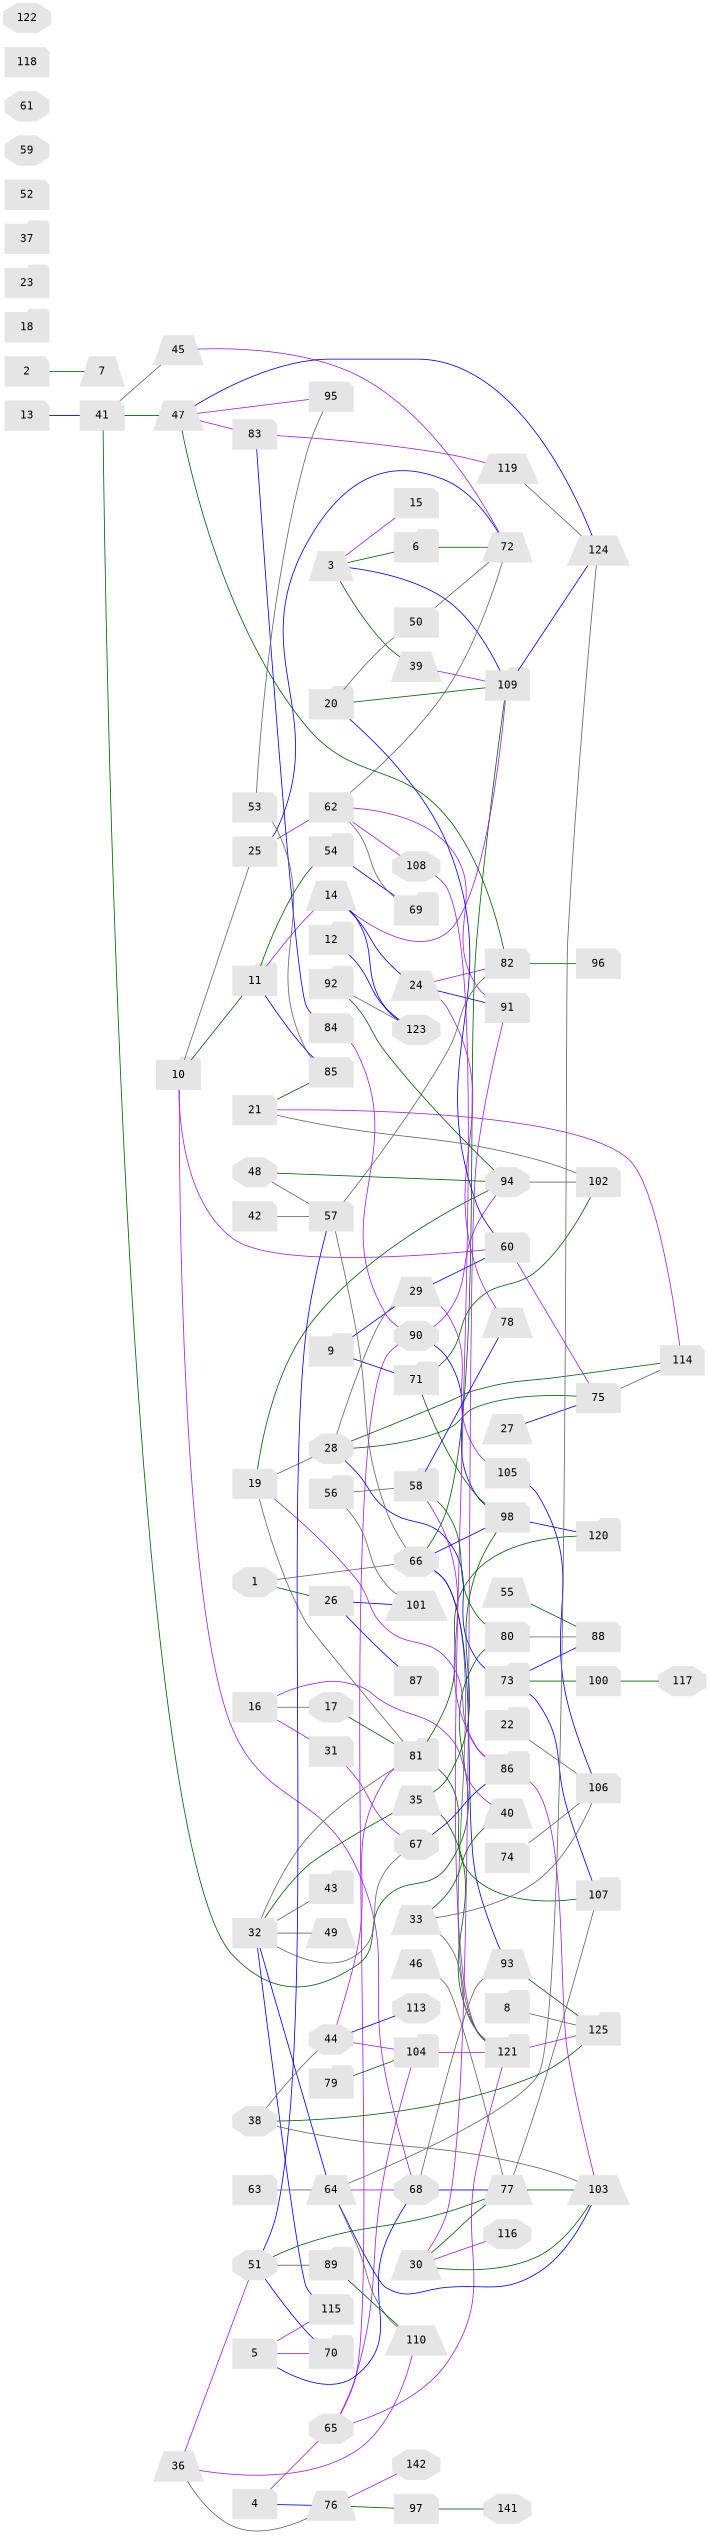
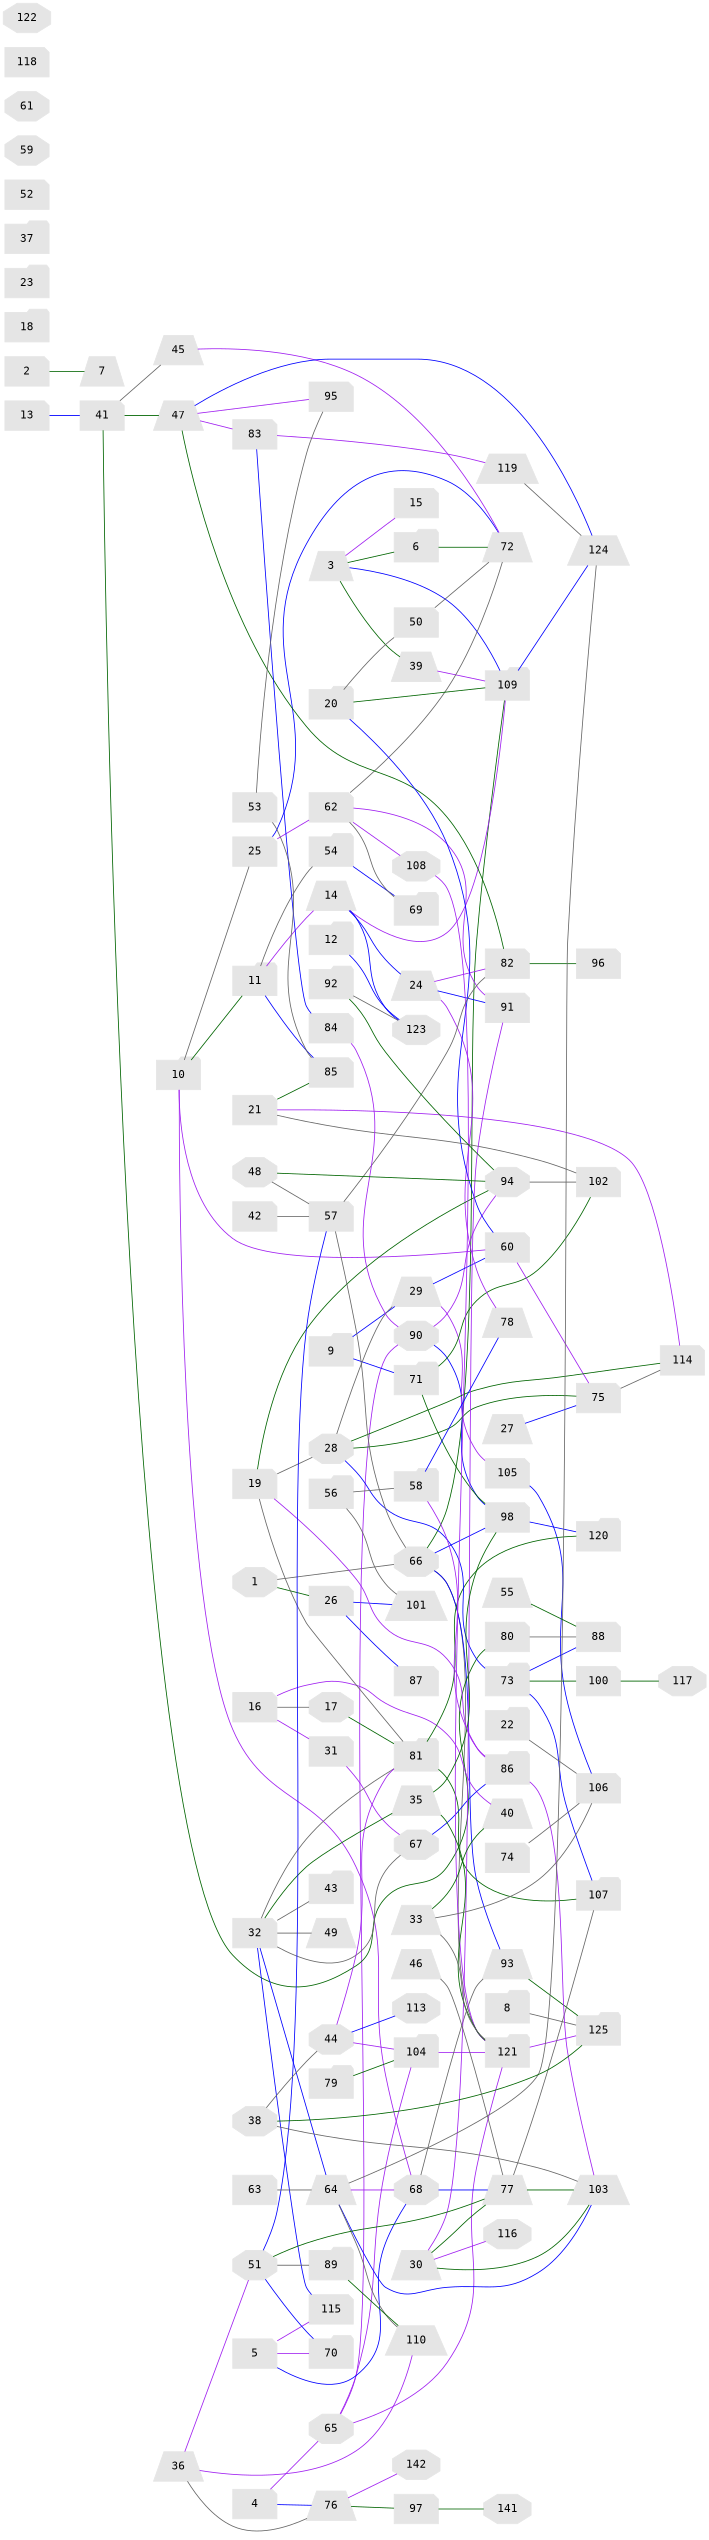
(282, 914) -> (282, 914)
(461, 1563) -> none
